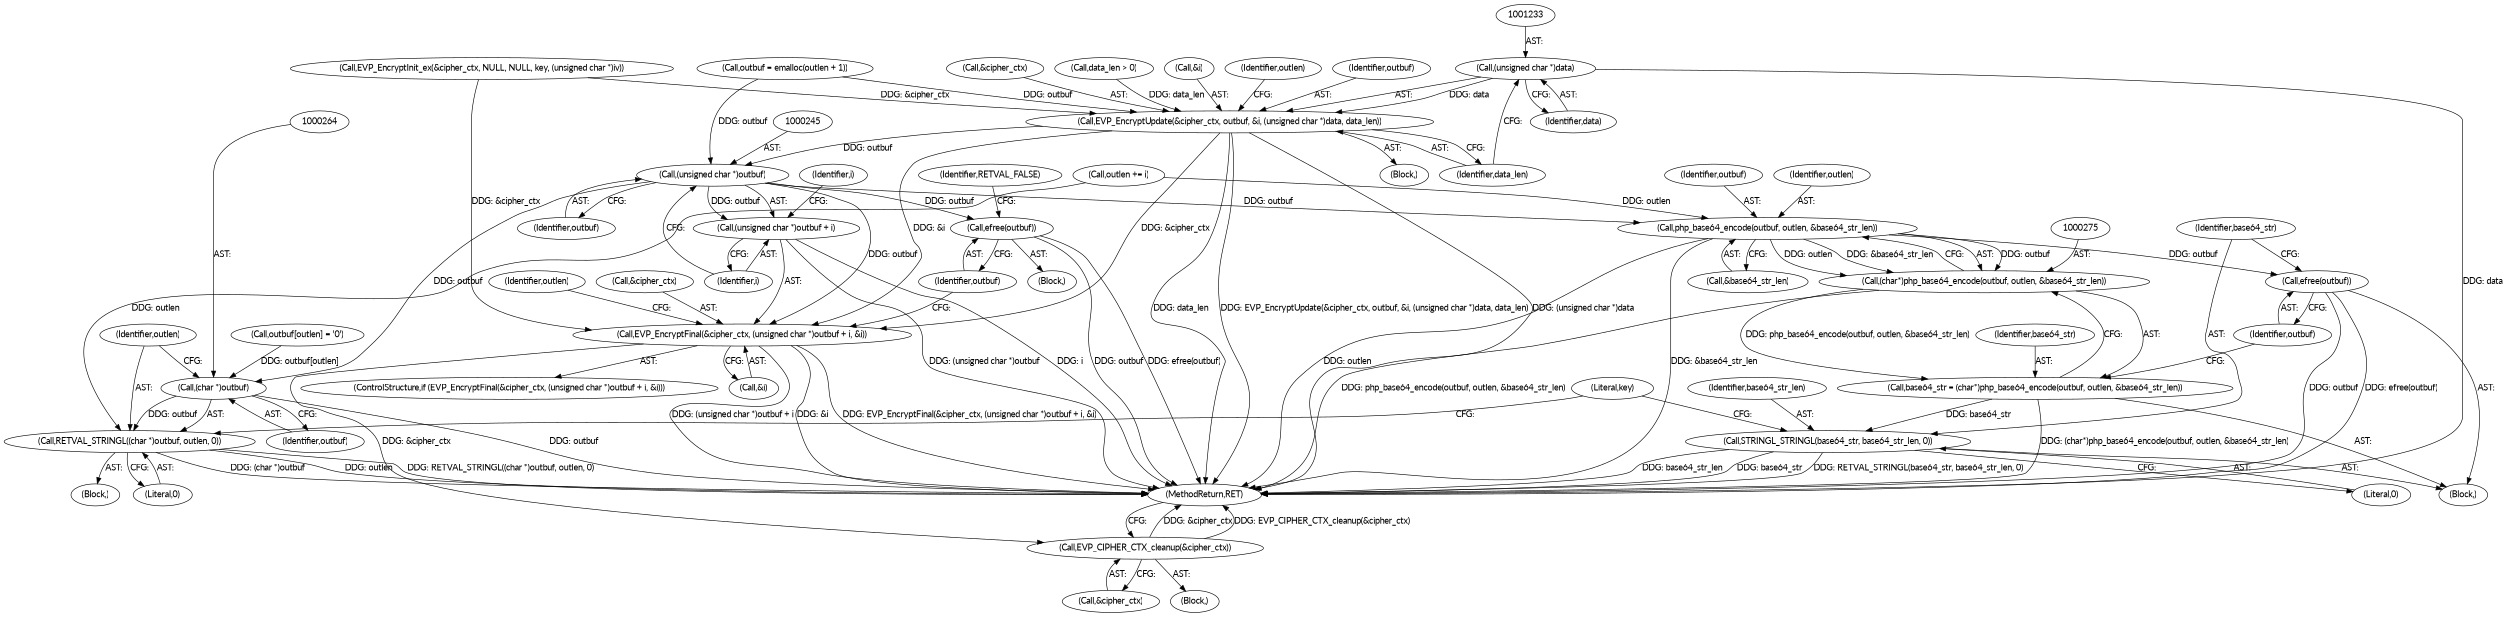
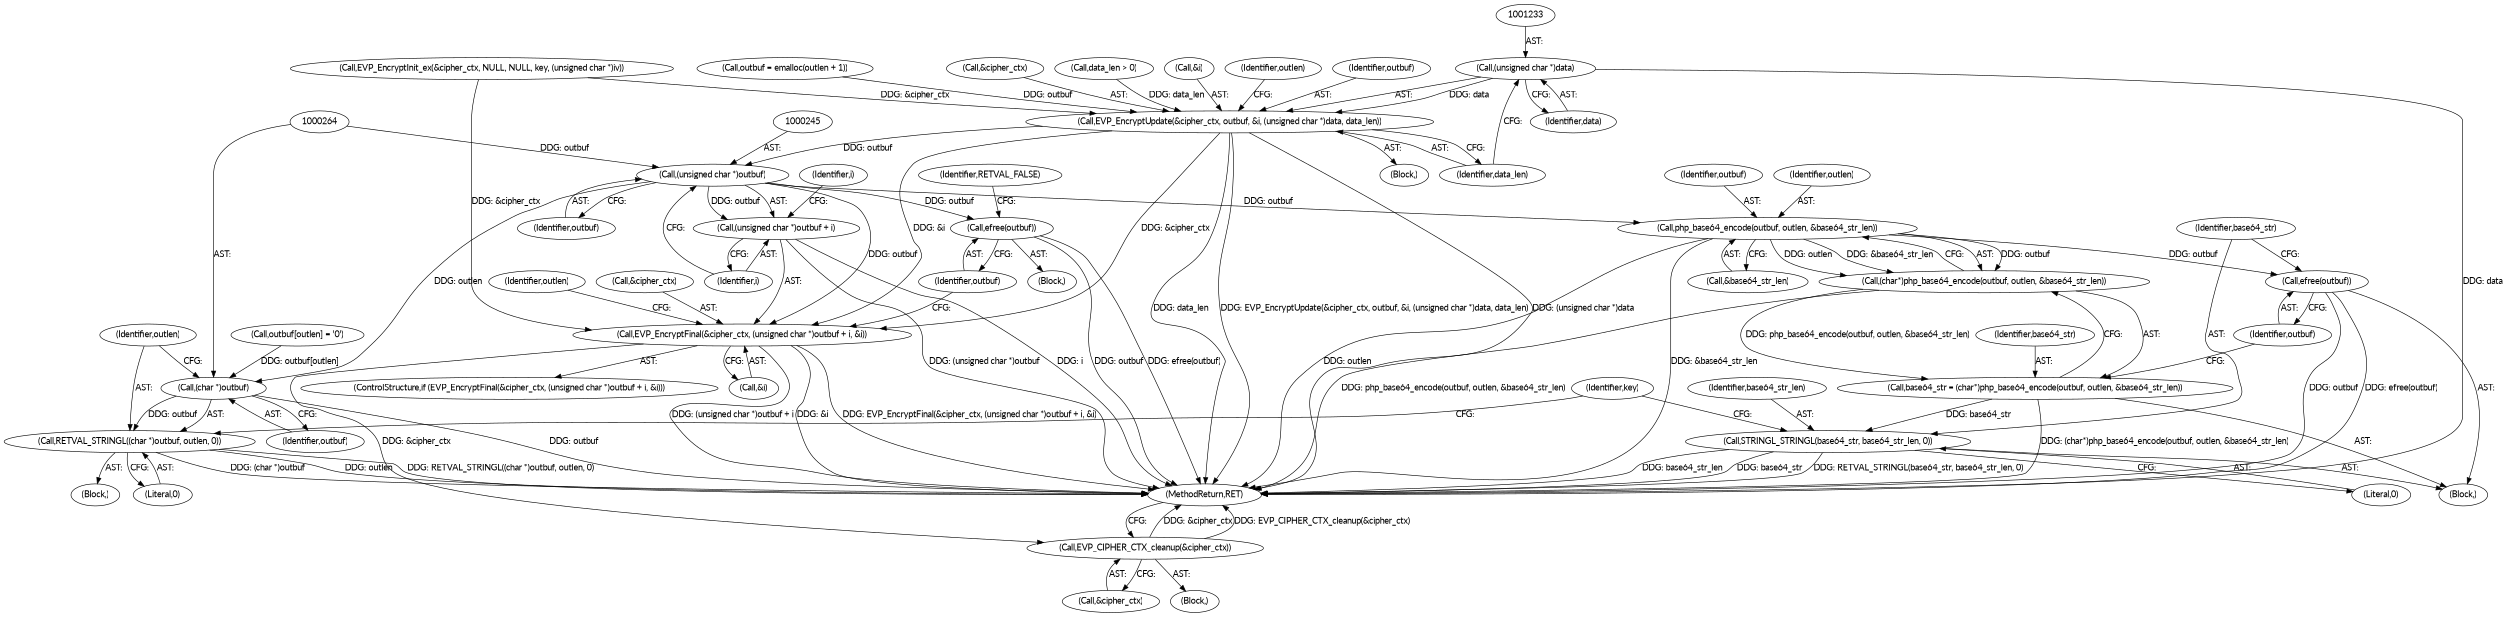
(719, 110) -> (500, 146)
(1119, 175) -> none
(2080, 228) -> none
(458, 282) -> (458, 282)
(1613, 388) -> (1613, 388)
